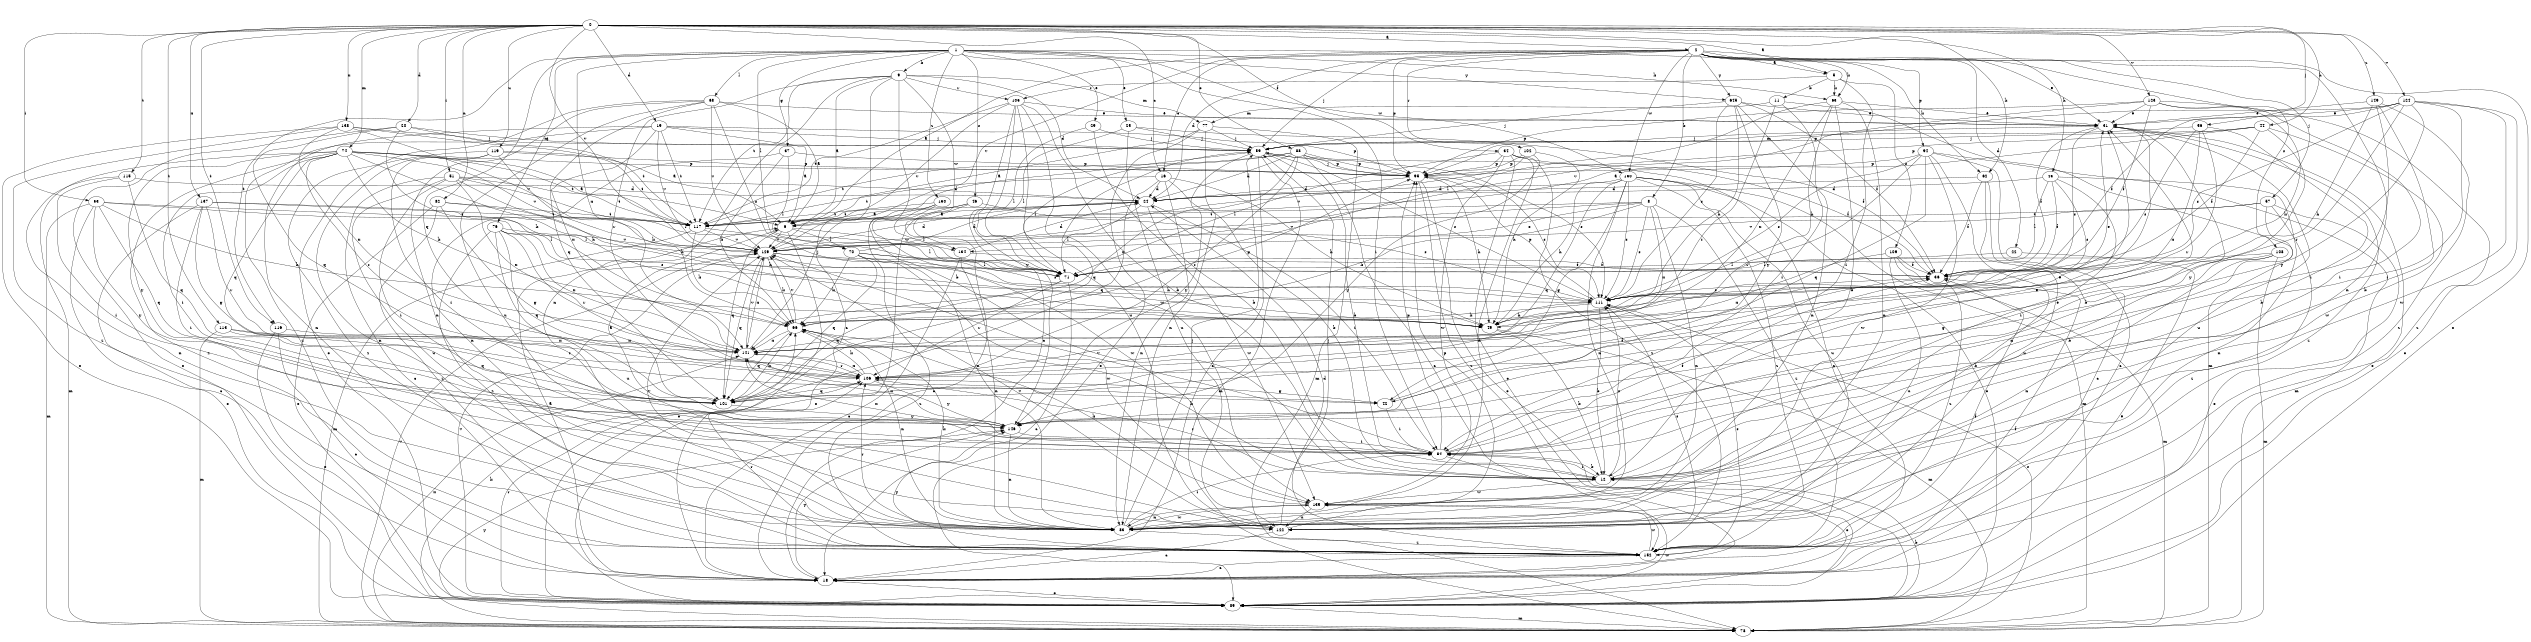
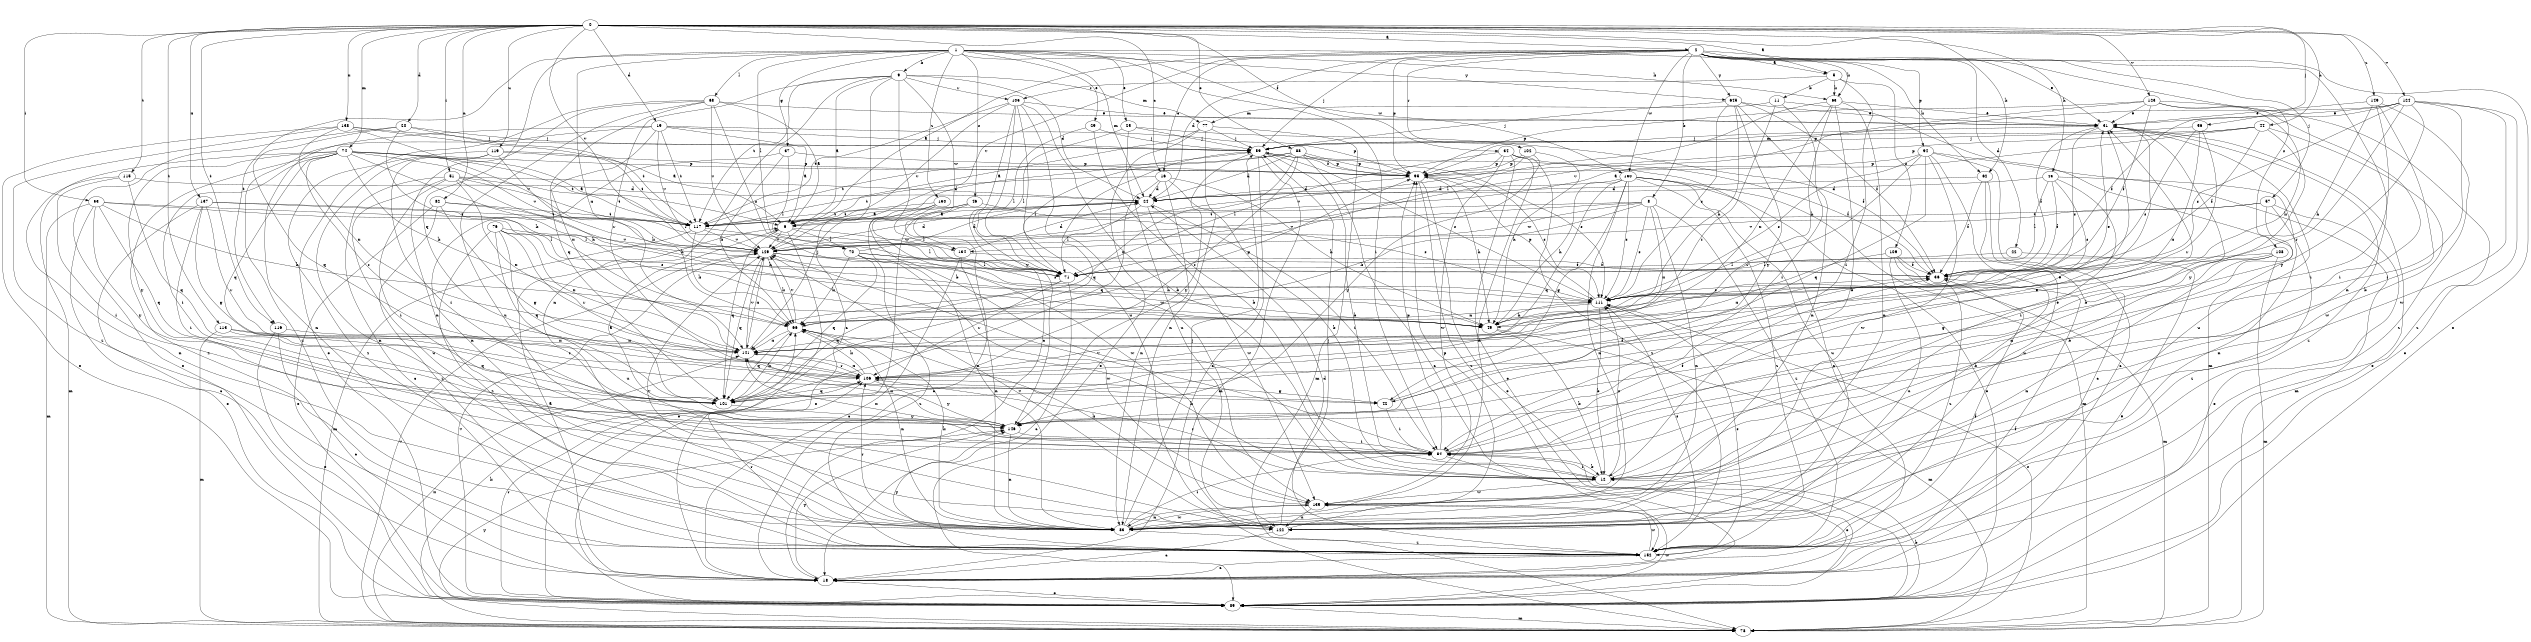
(585, 59) -> (1090, 77)
(1328, 164) -> (1328, 164)
(1530, 227) -> (1530, 227)
(1471, 315) -> (1471, 315)
(2095, 352) -> none
